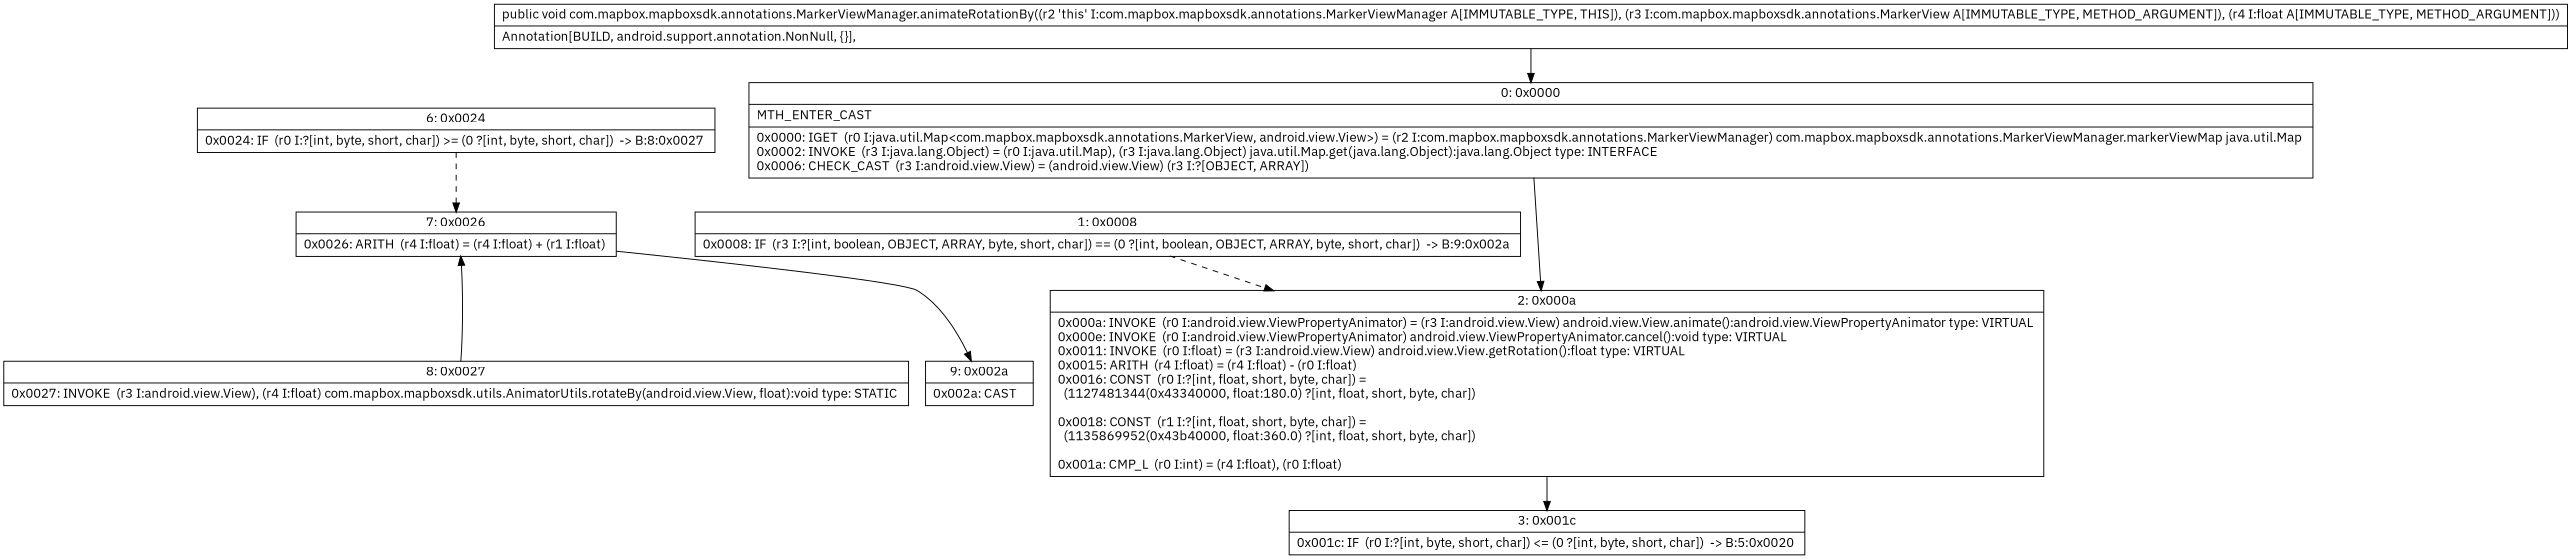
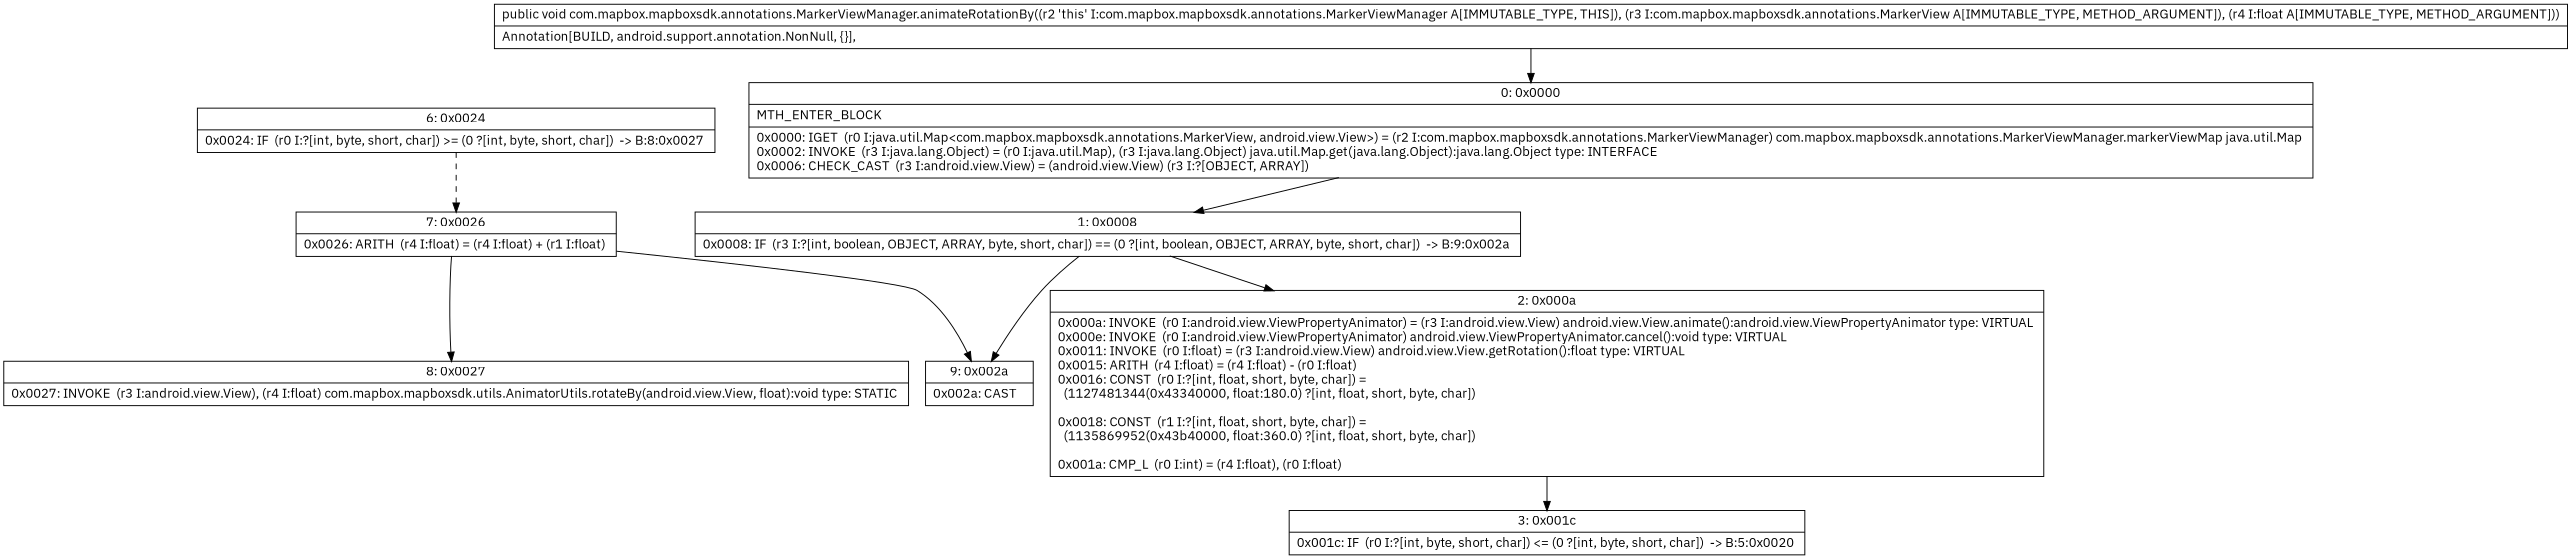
(815, 115) -> (819, 115)
(1537, 229) -> (1271, 194)
(1217, 272) -> (1217, 272)
none -> (1033, 301)
(463, 314) -> (450, 304)
